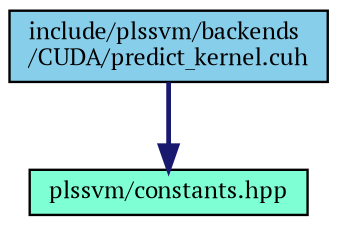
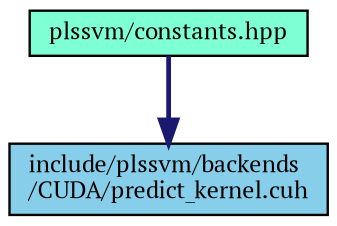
(169, 114) -> (169, 88)
